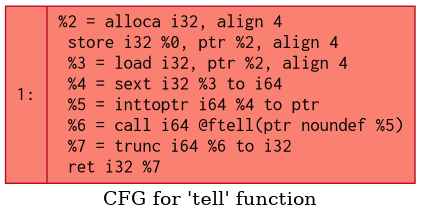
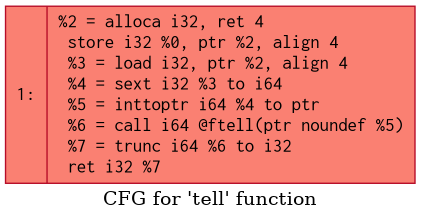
(171, 21) -> (161, 21)
